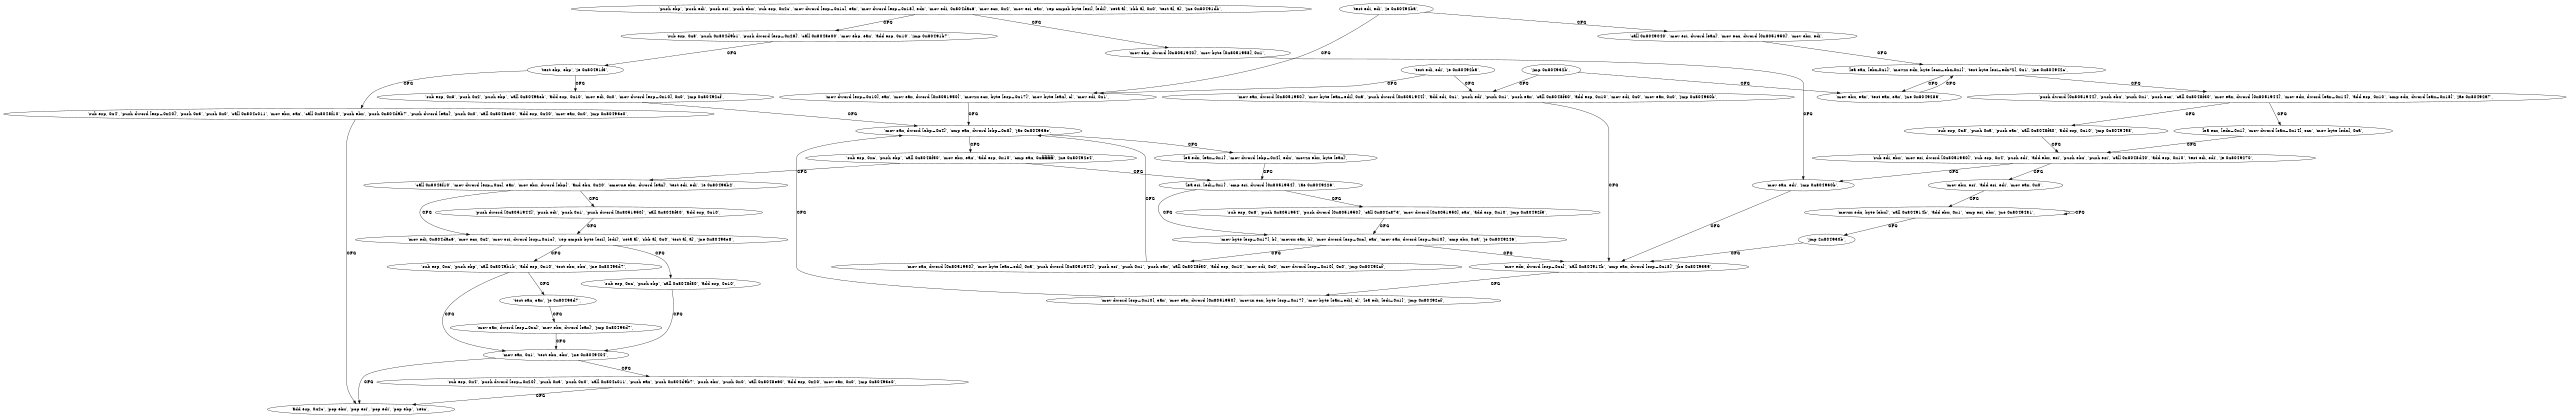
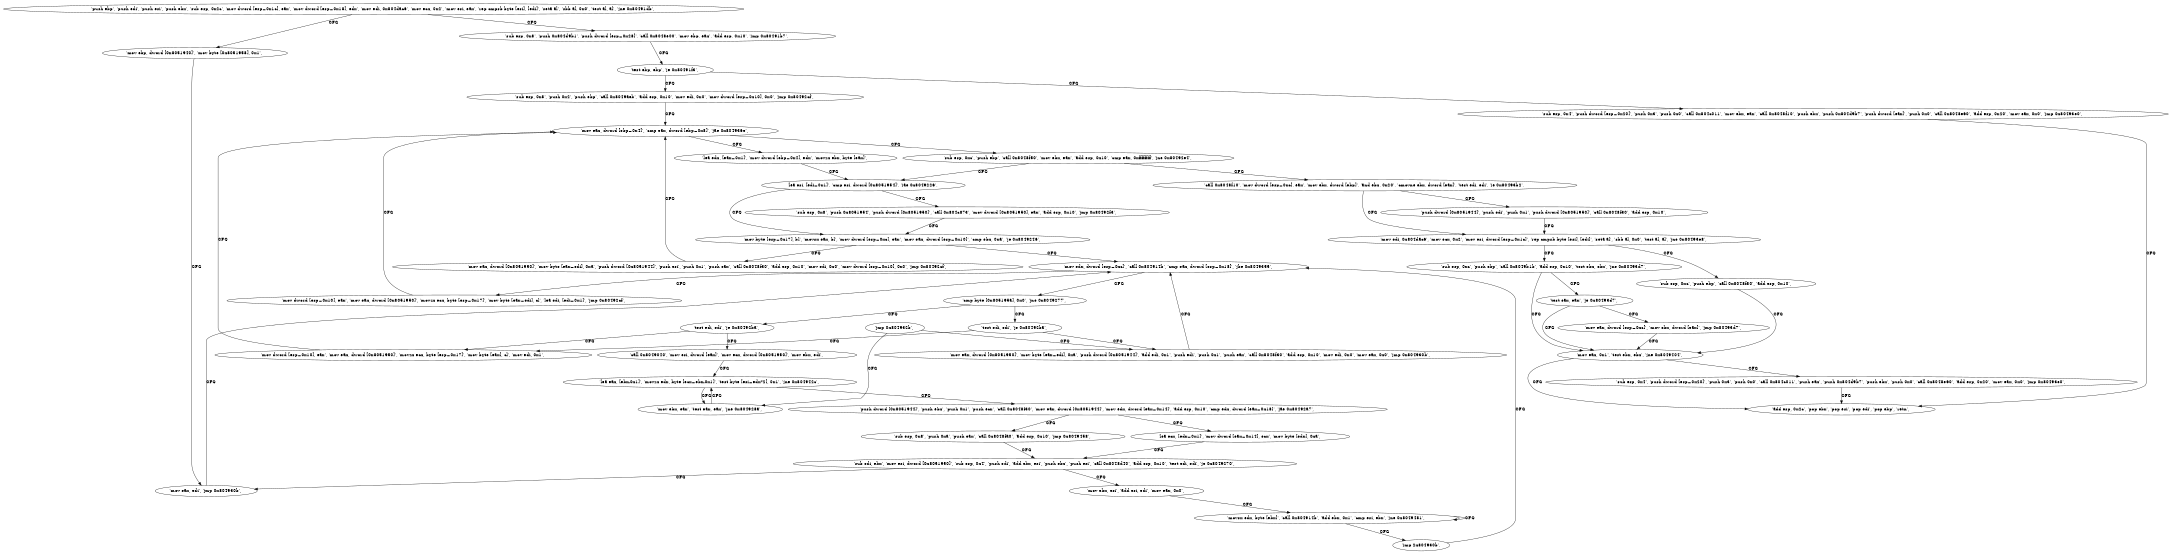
none -> (1015, 301)
none -> (1547, 336)
